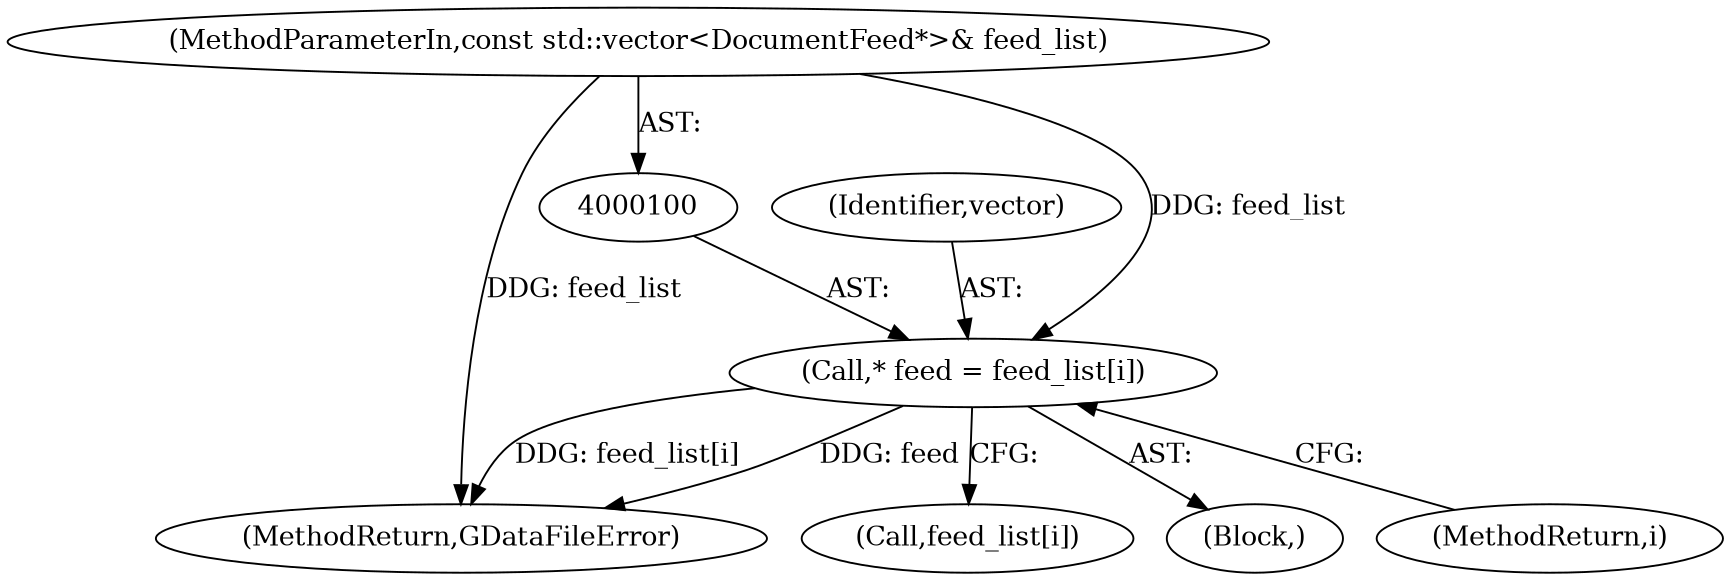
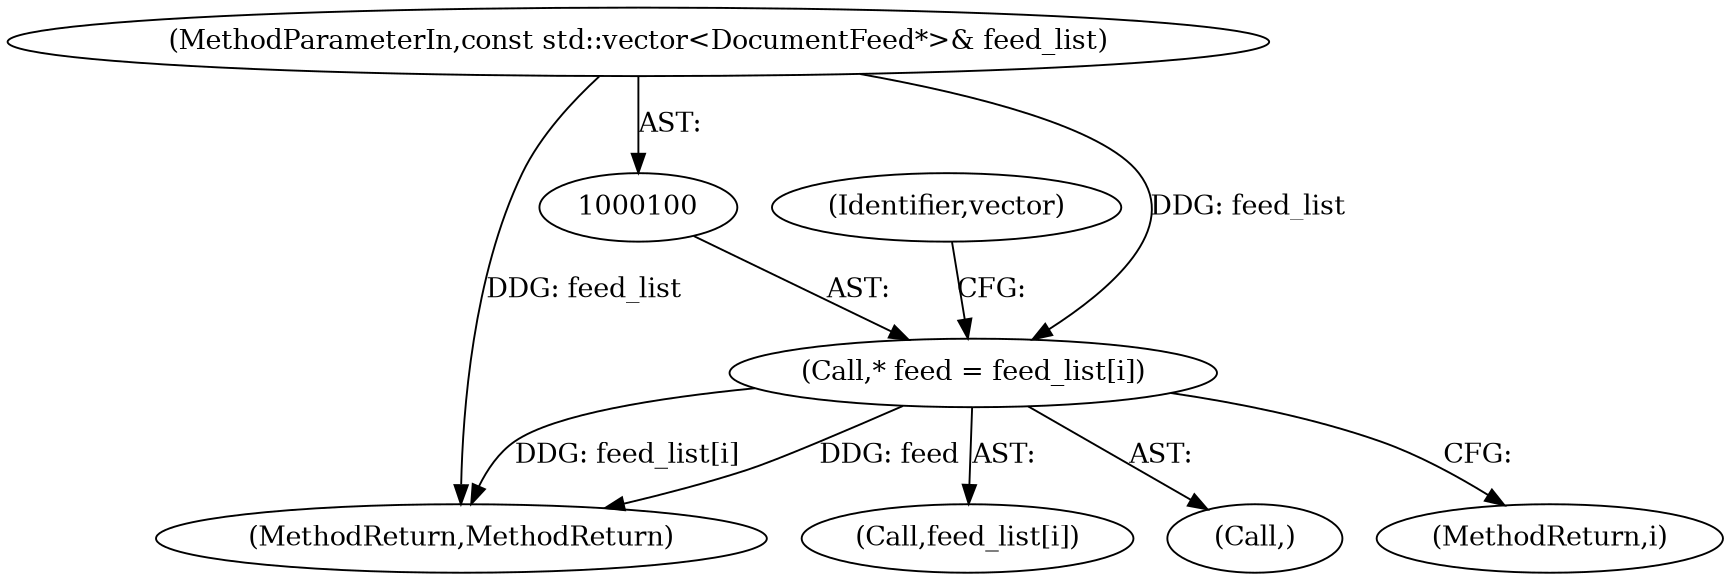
(638, 207) -> (638, 207)
(996, 290) -> (996, 290)
(1008, 456) -> (1008, 456)
(1275, 460) -> (1335, 427)
(461, 538) -> (461, 538)
(1255, 538) -> (1255, 538)
